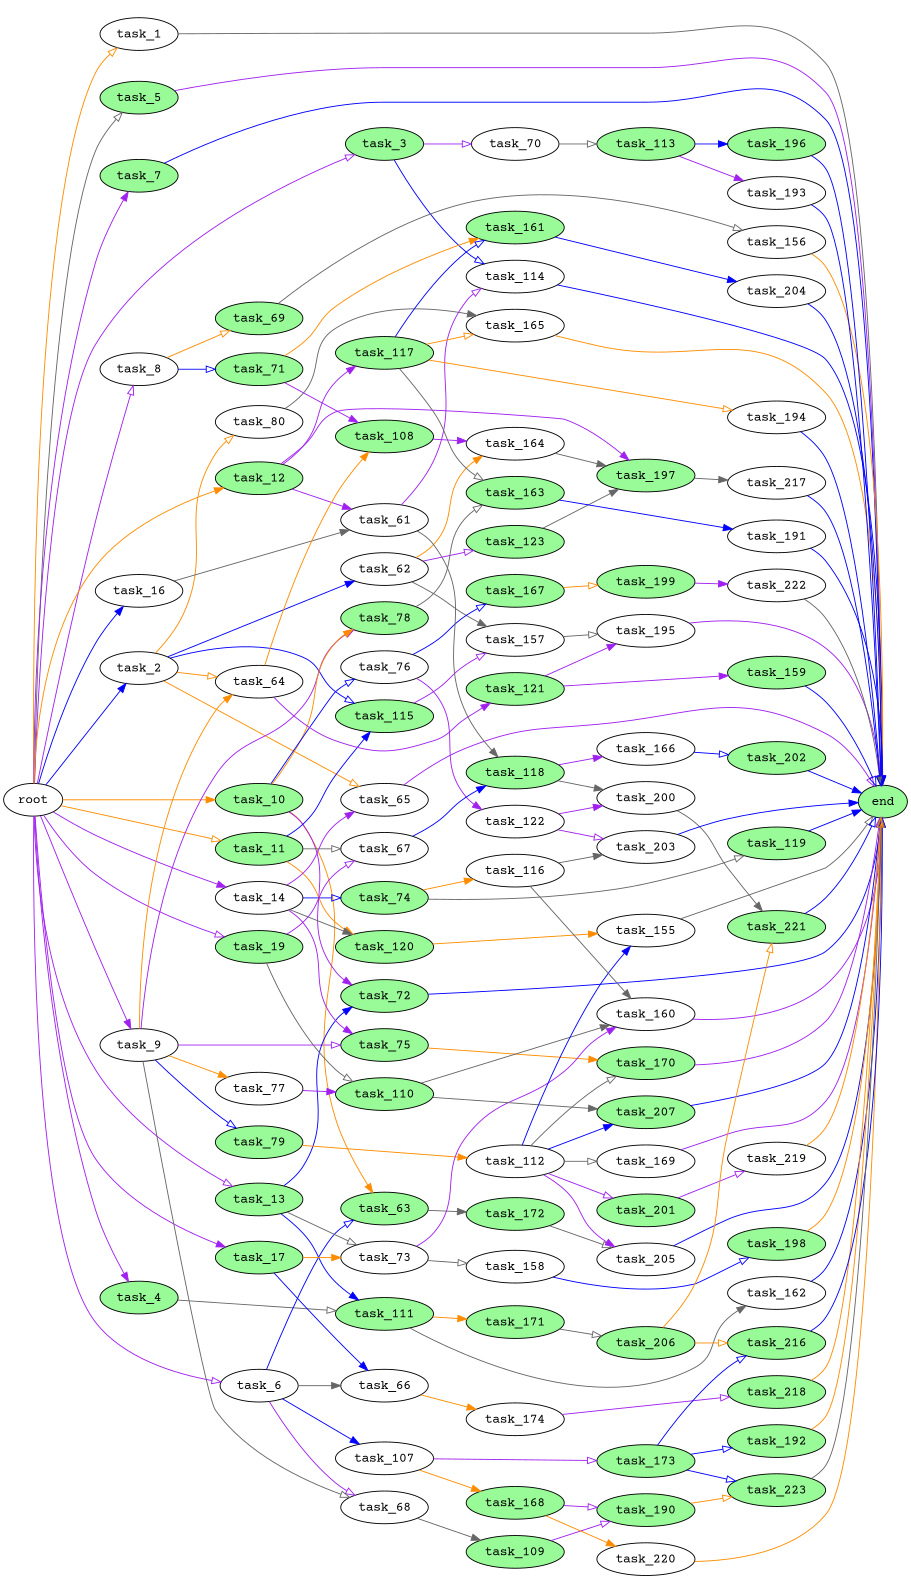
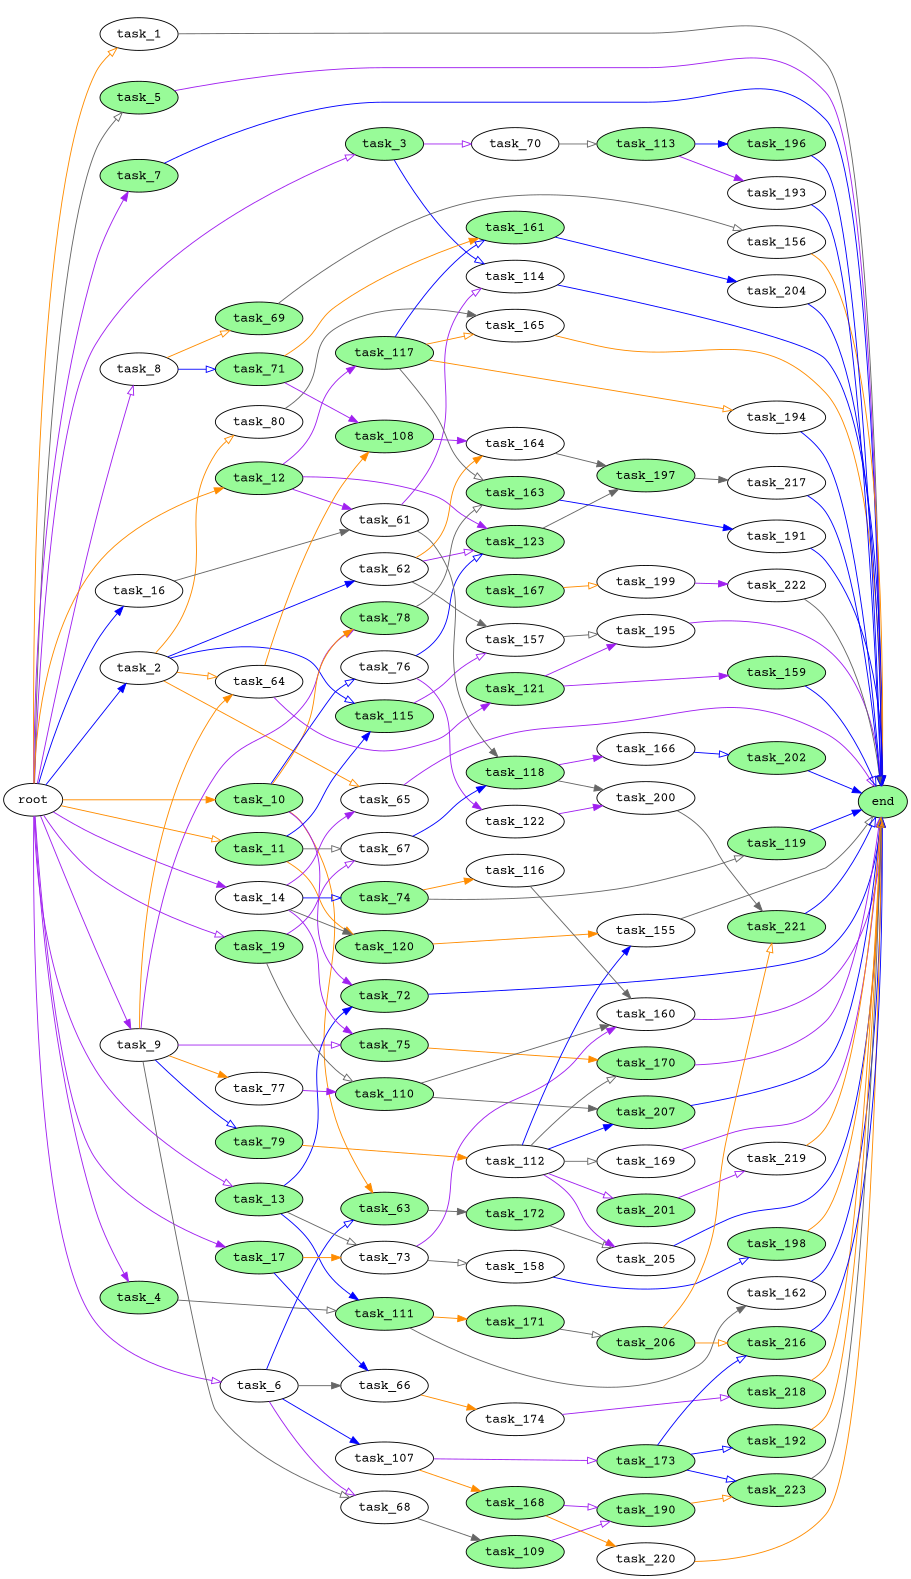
(455, 411) -> (395, 485)
(646, 582) -> (646, 582)
(446, 633) -> (448, 613)
(646, 847) -> none
